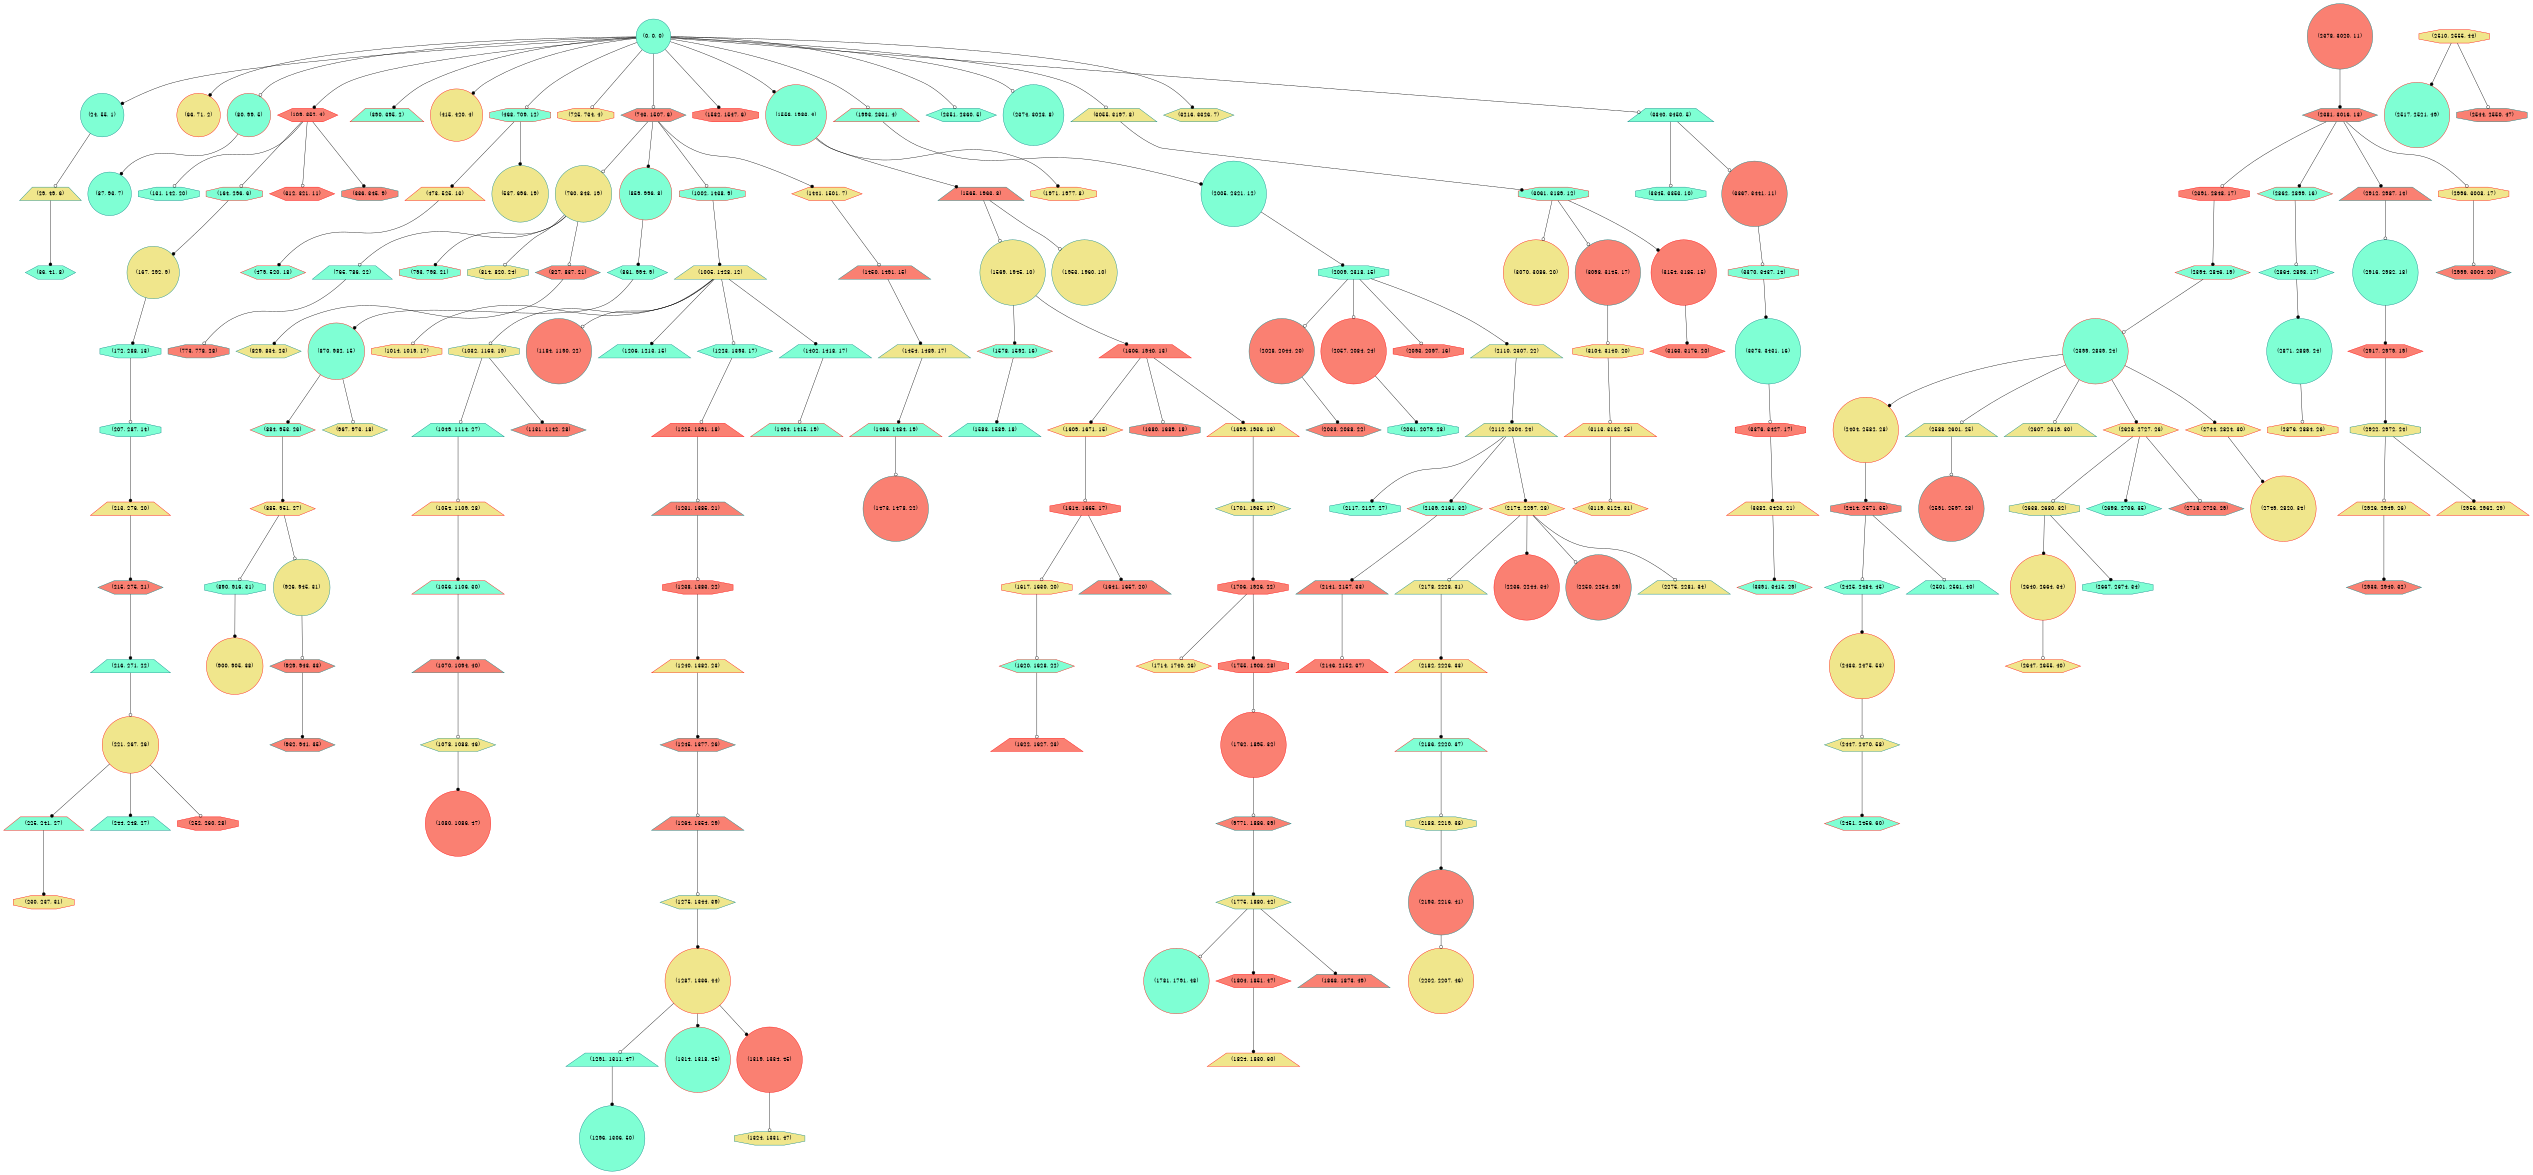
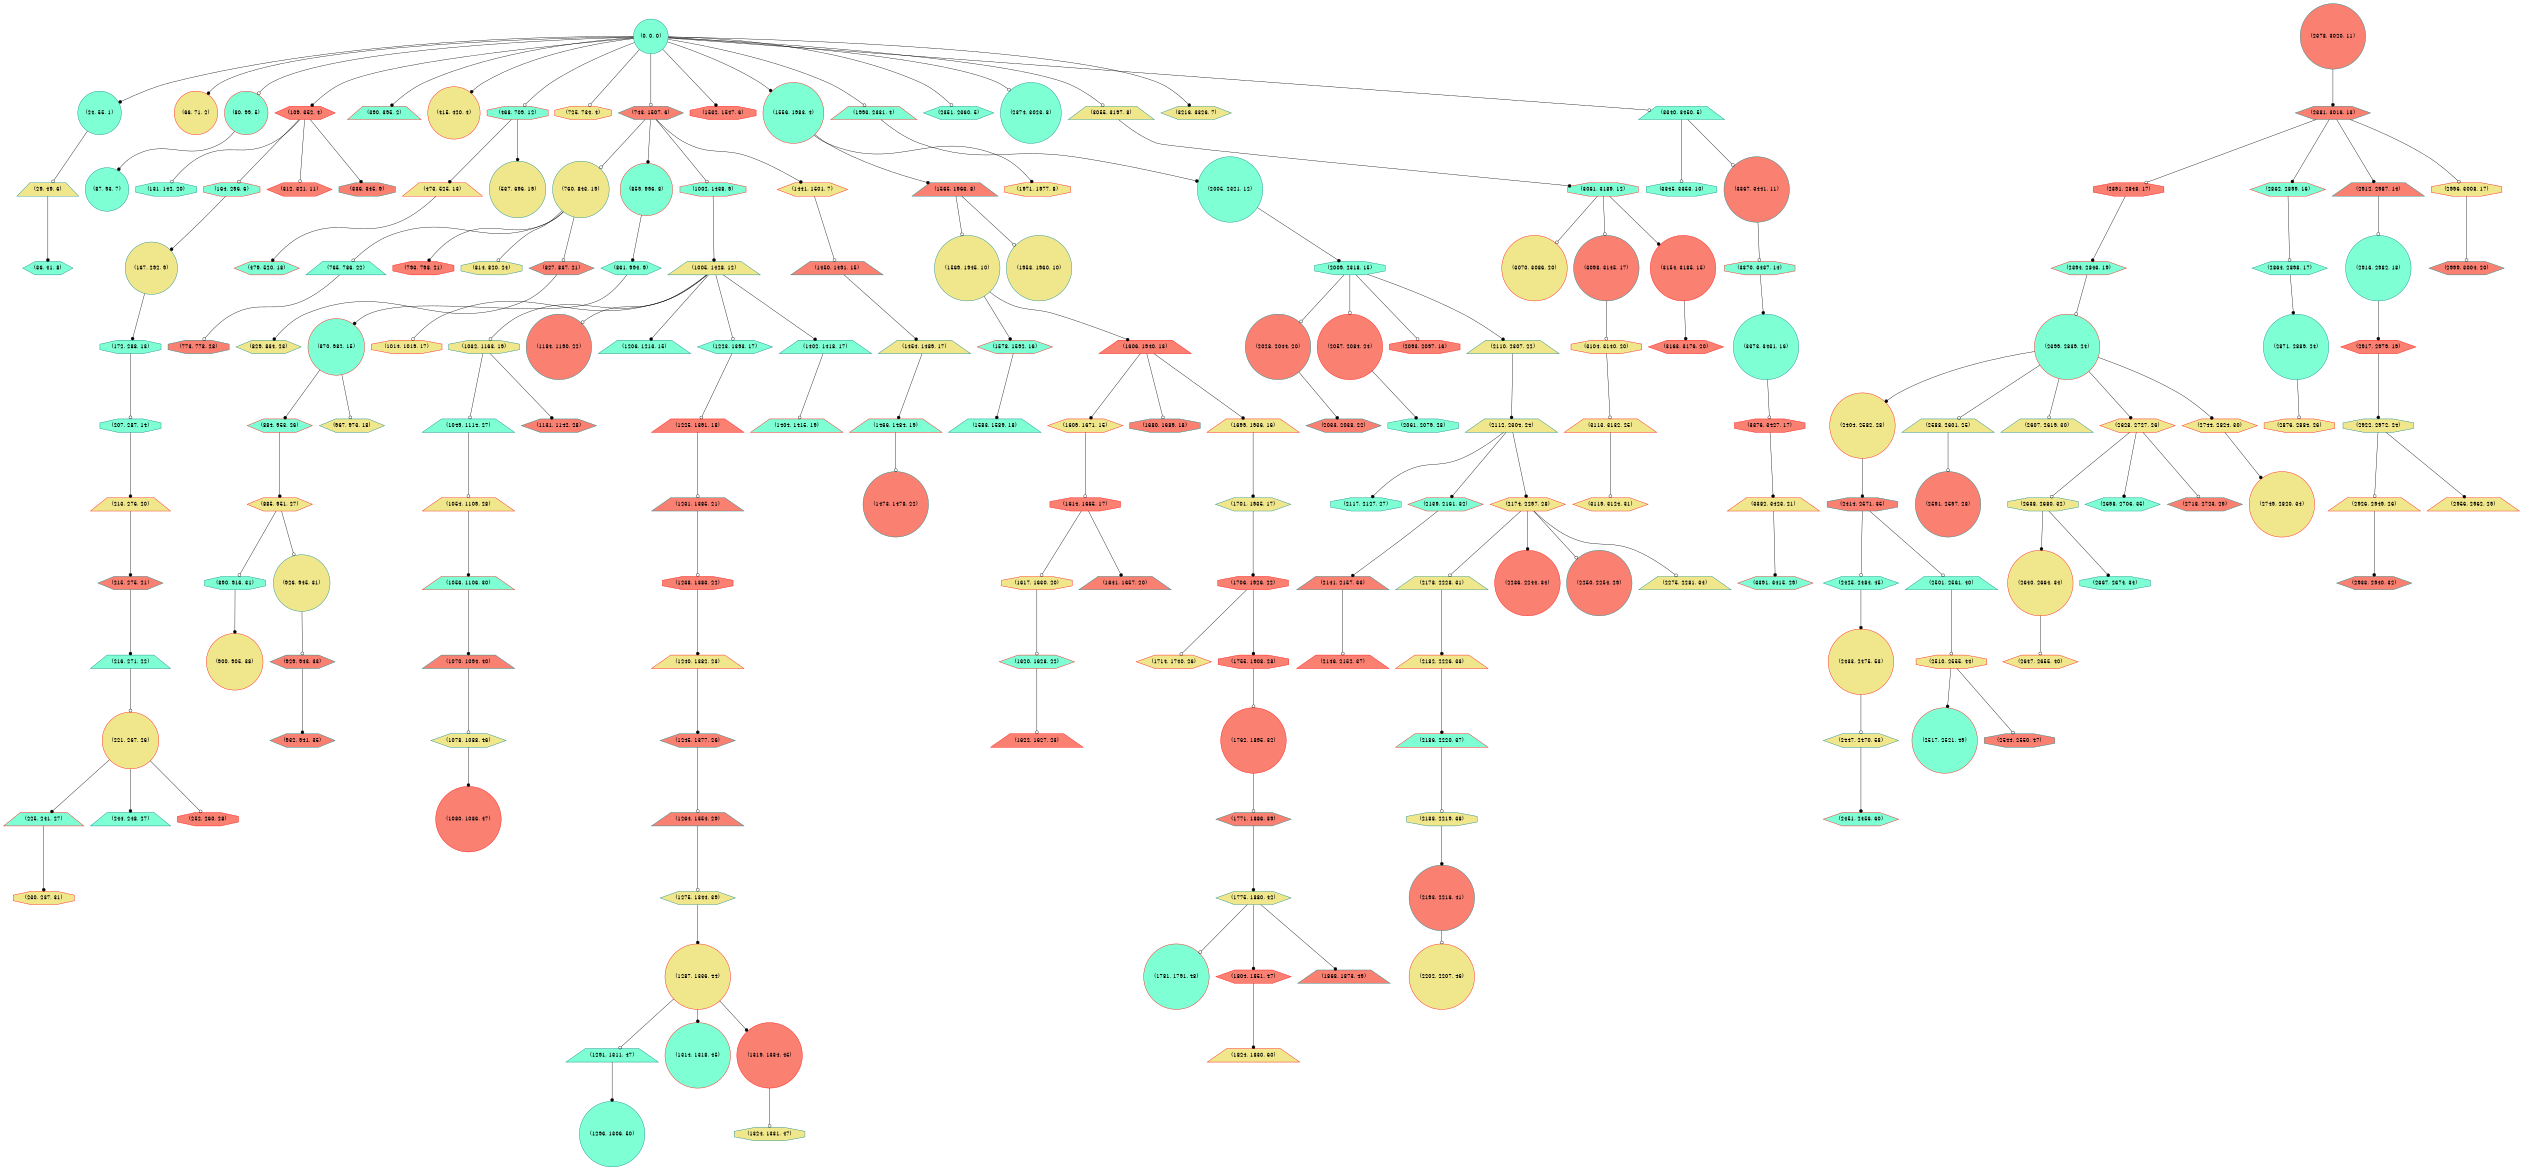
(430, 273) -> (423, 268)
none -> (1951, 621)
(1253, 824) -> (1253, 819)
